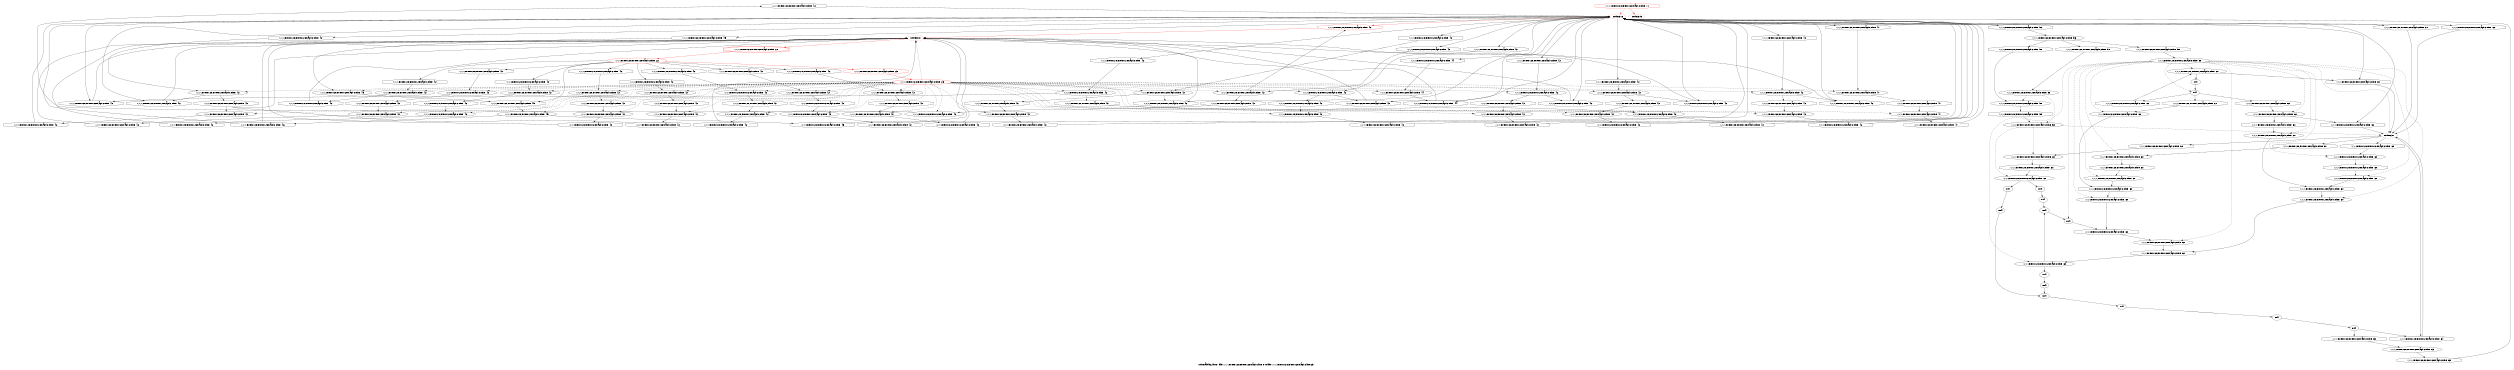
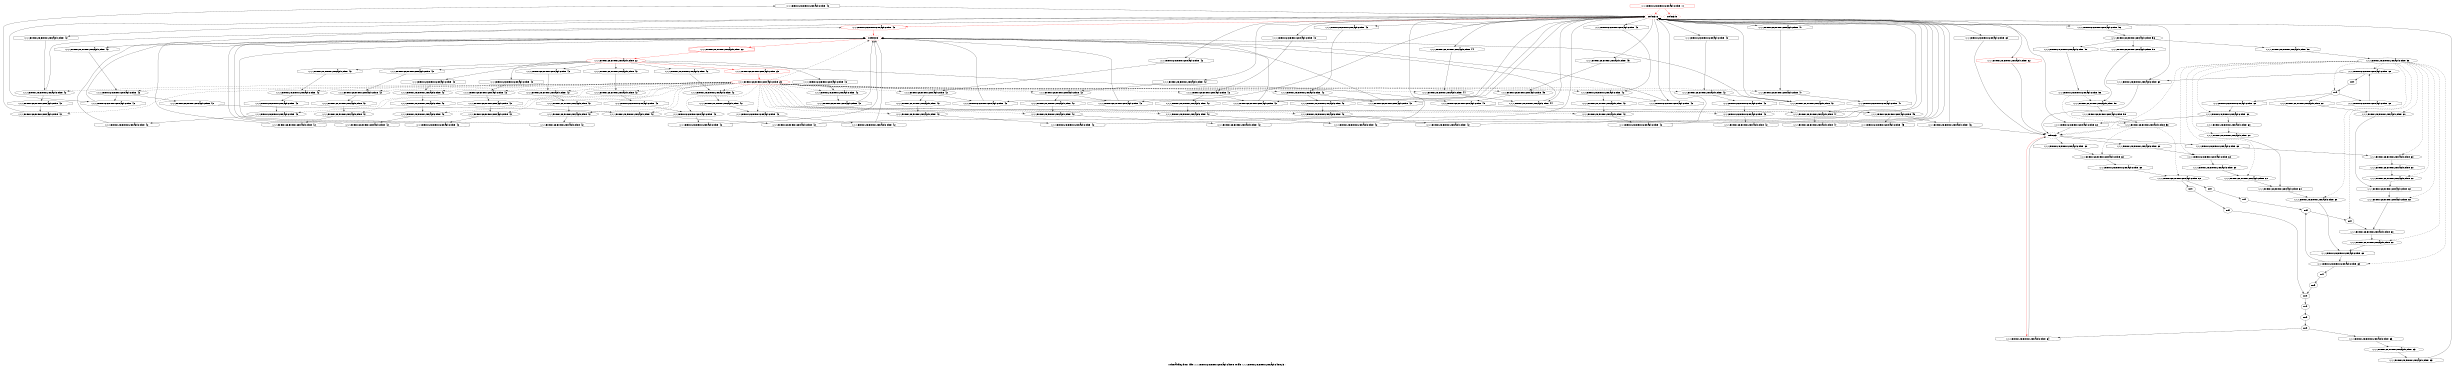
(2473, 27) -> (2009, 61)
(549, 41) -> (2007, 131)
(2420, 231) -> (2026, 230)
